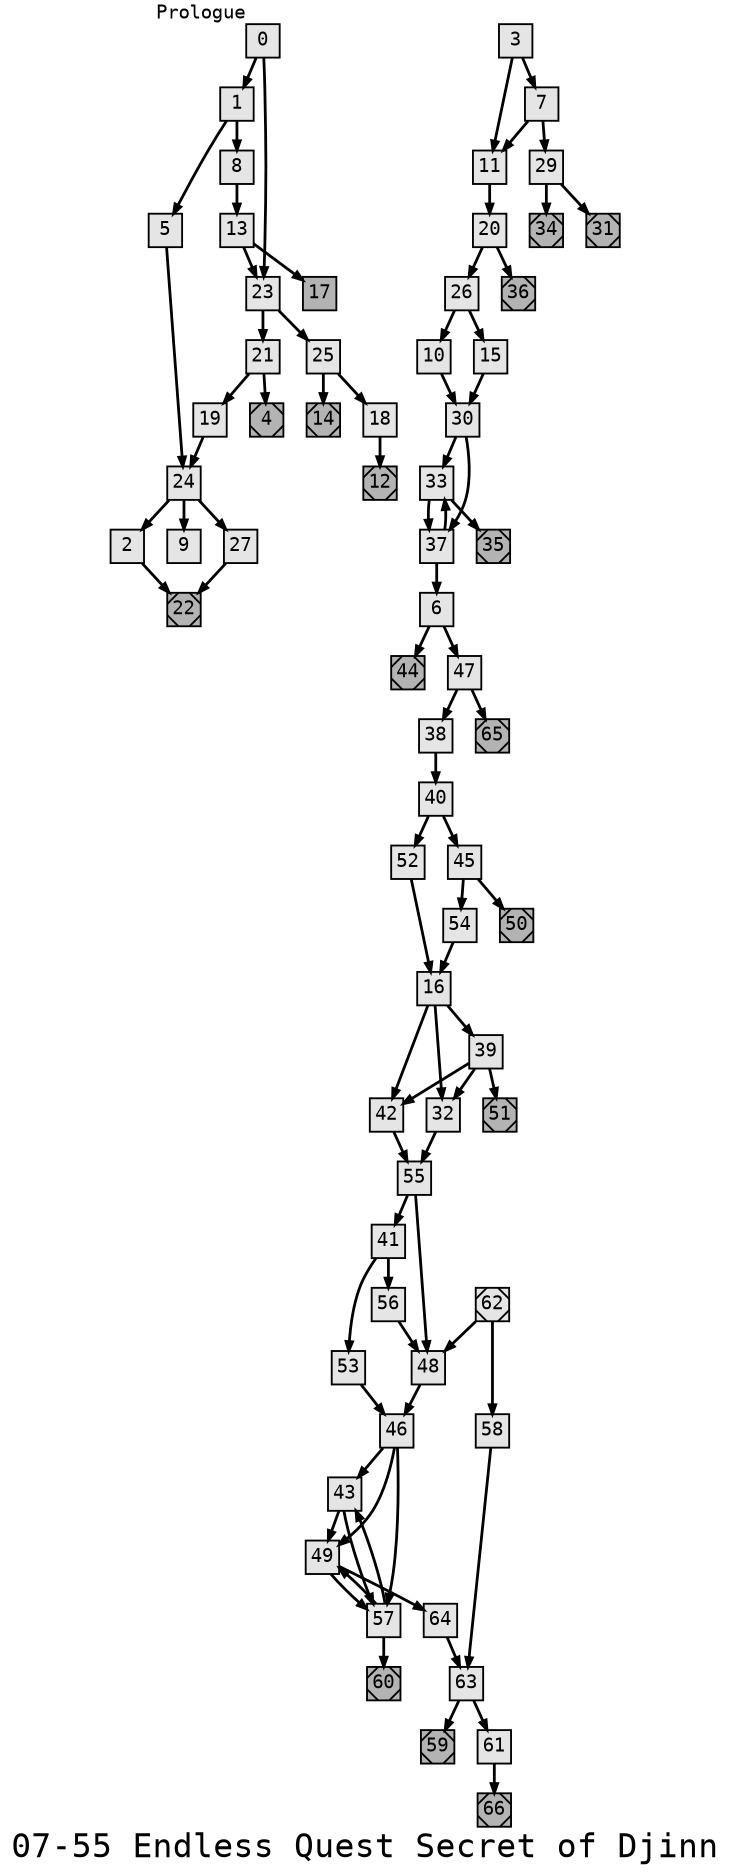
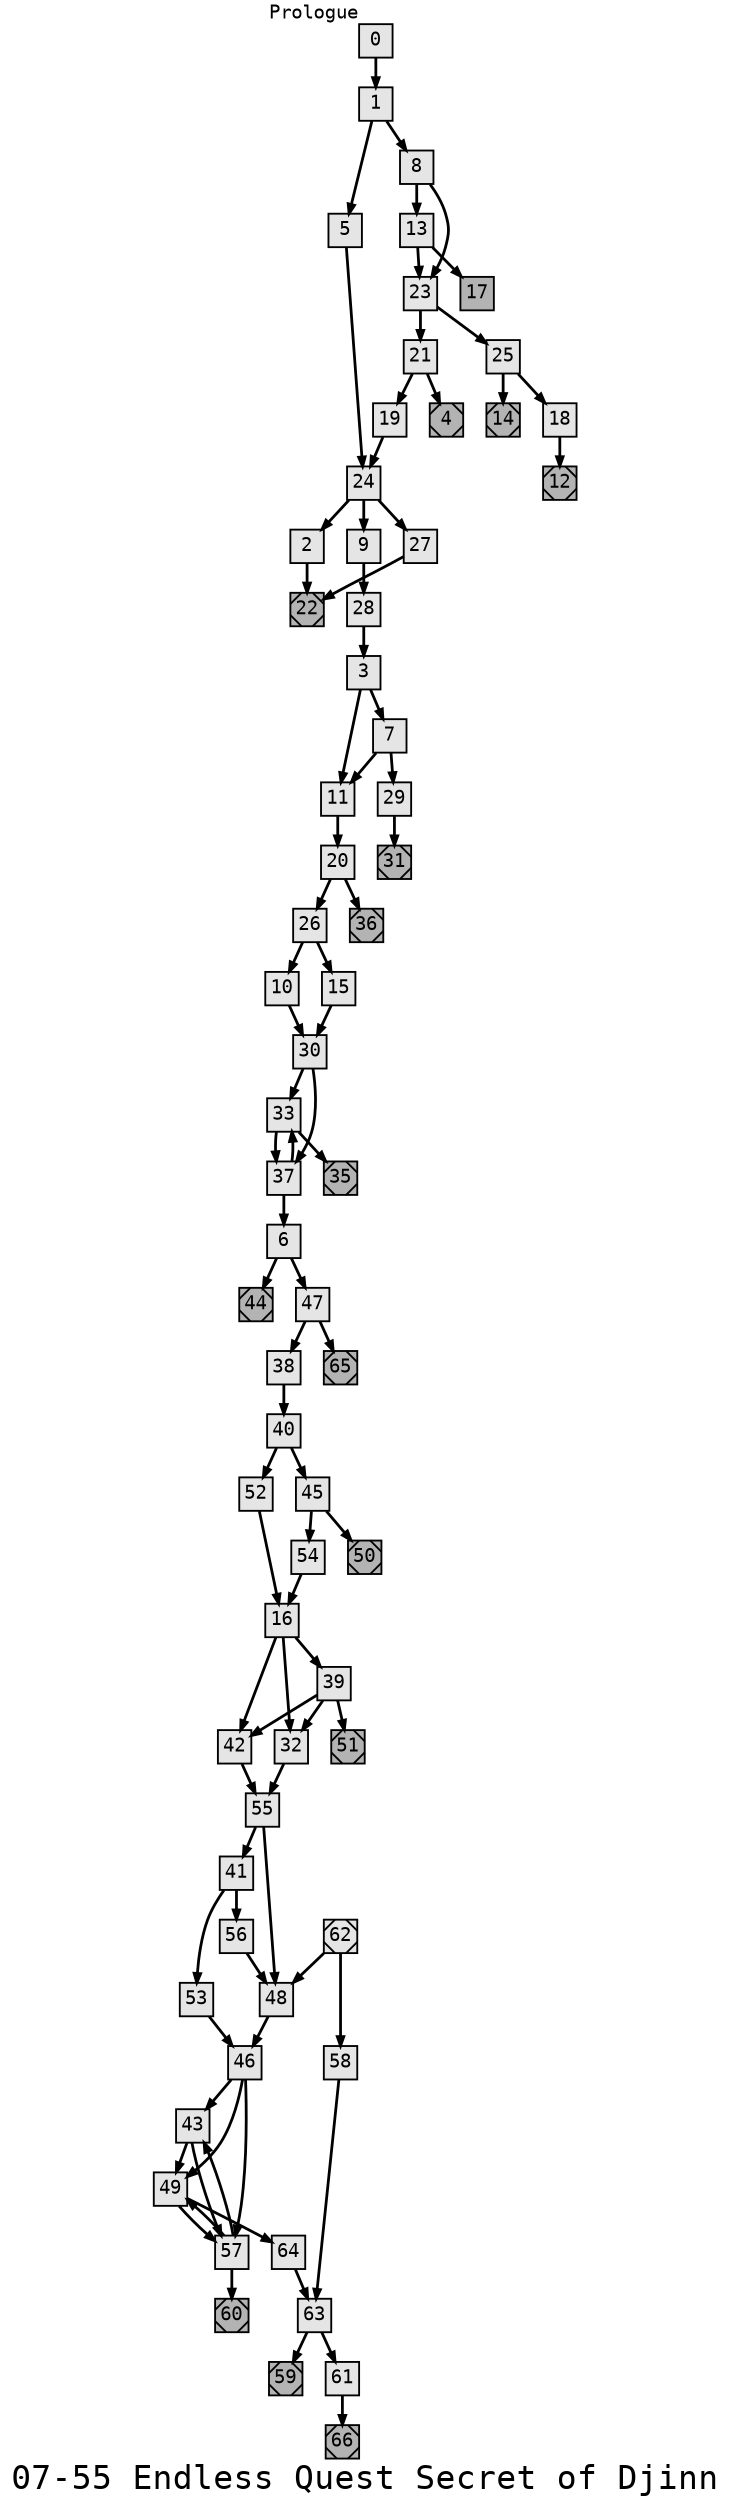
(266, 162) -> (448, 225)
(546, 230) -> none
none -> (364, 610)
